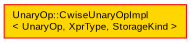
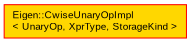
(95, 21) -> (95, 21)
